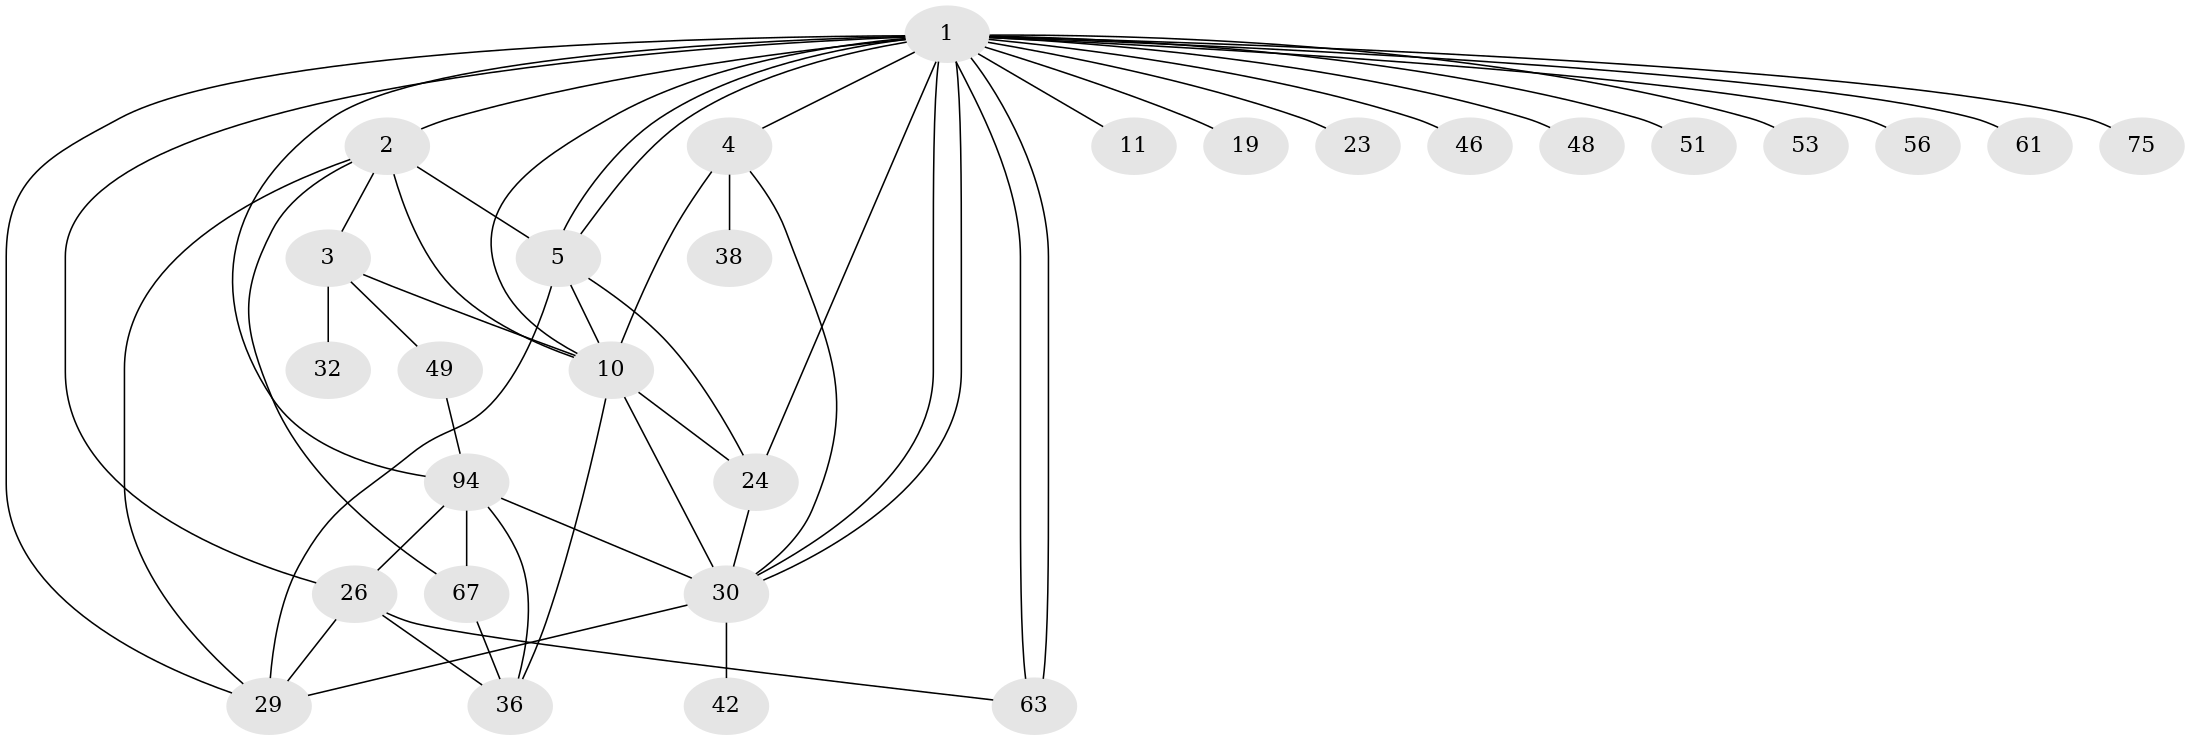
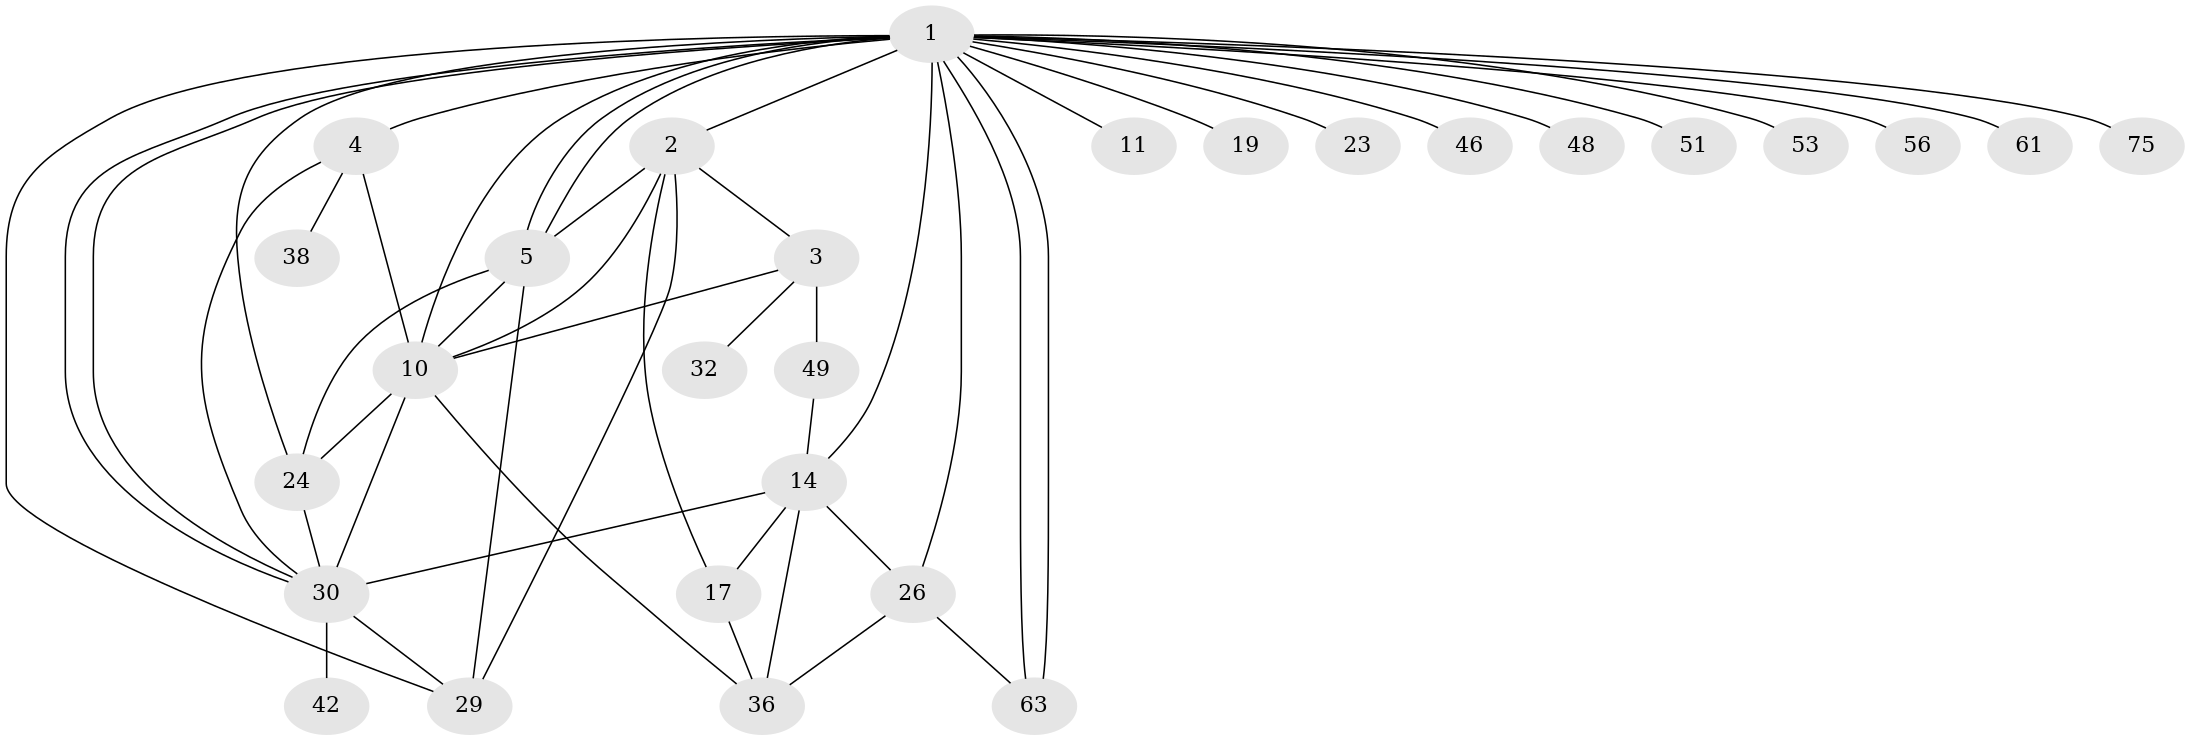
(467, 482) -> (804, 482)
(467, 594) -> (719, 594)
(312, 650) -> none
